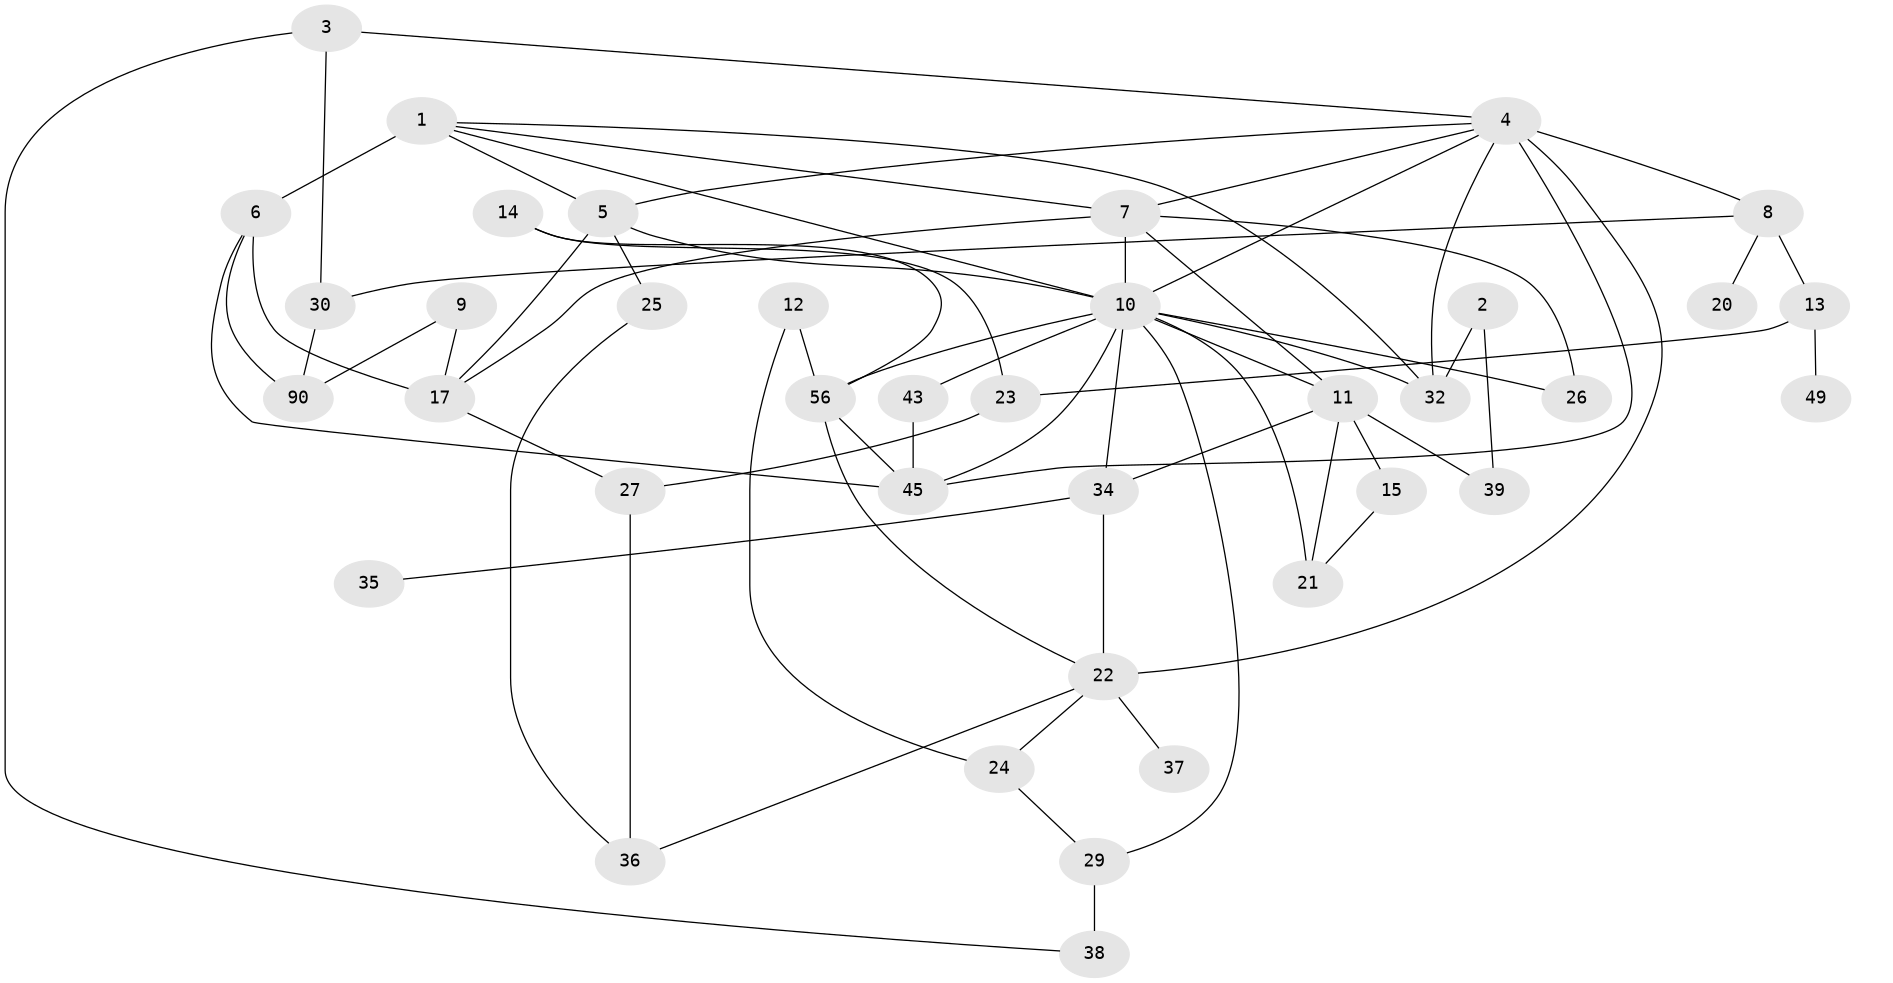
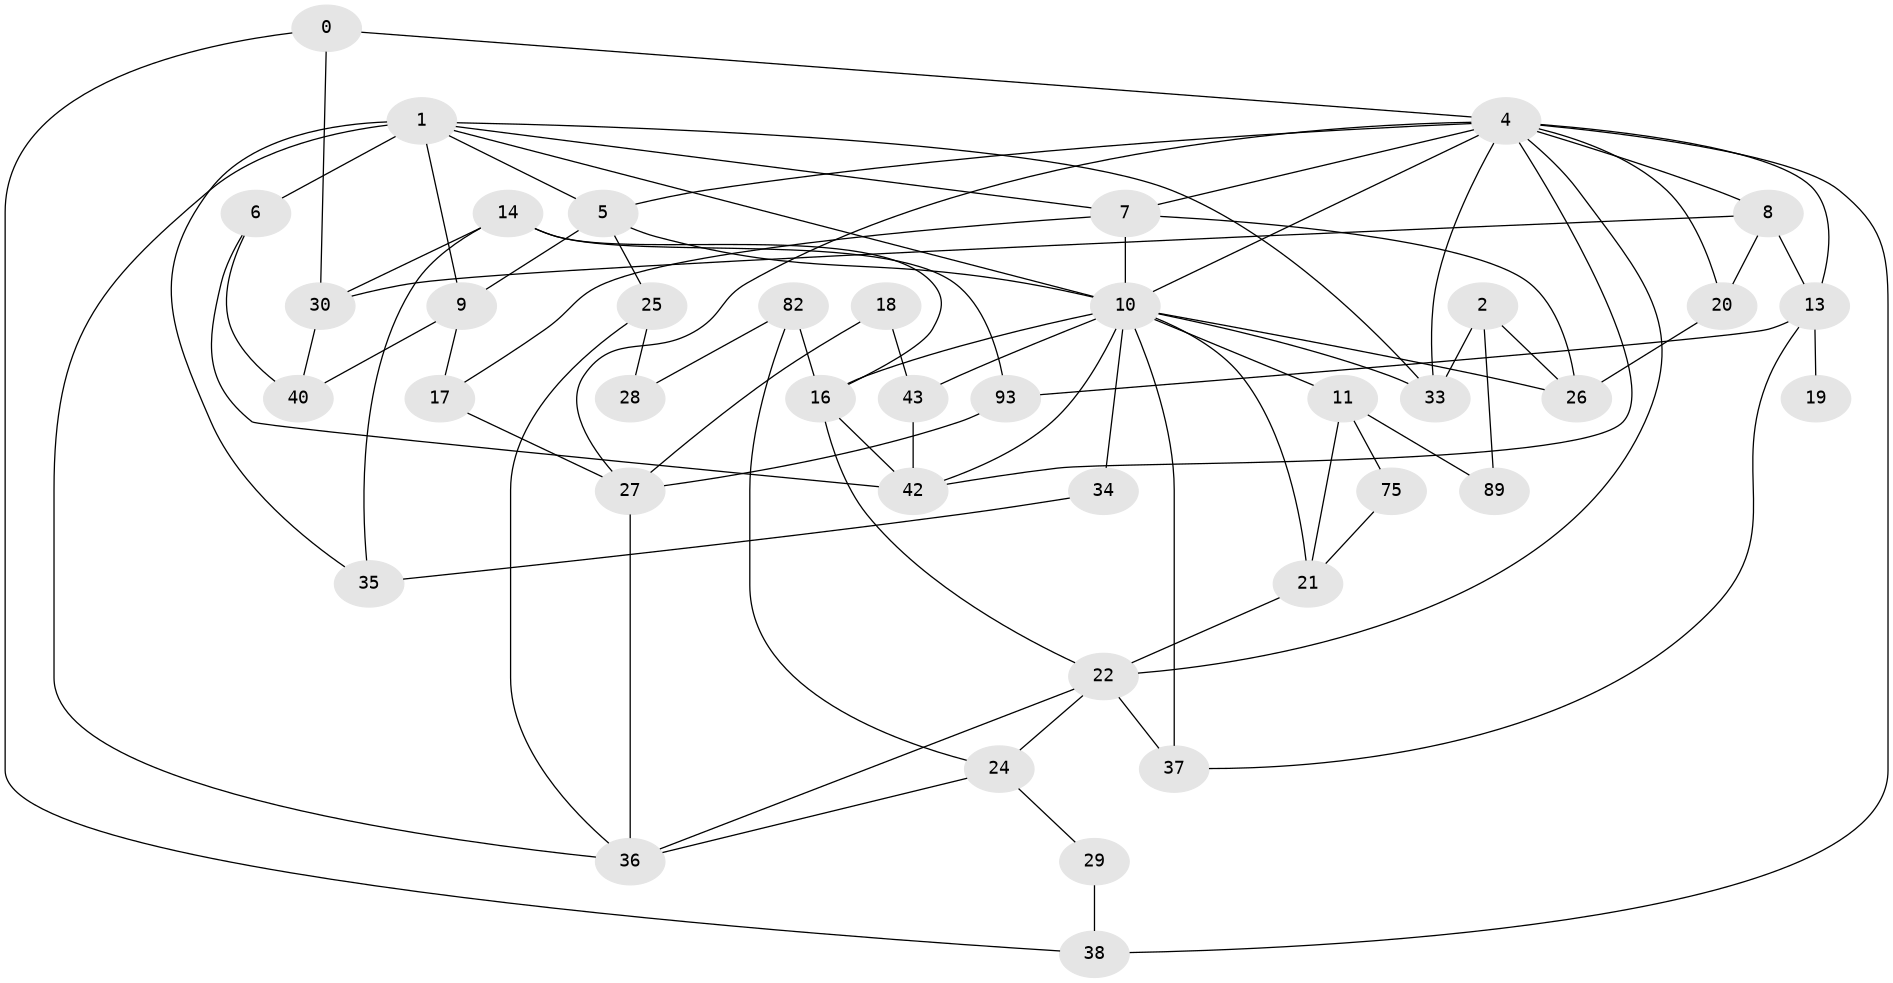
(327, 28) -> (327, 28)
none -> (1653, 178)
none -> (1808, 185)
none -> (928, 206)
none -> (442, 213)
none -> (414, 260)
(794, 306) -> (794, 306)
none -> (886, 306)
(1234, 306) -> none
none -> (173, 307)
(526, 309) -> (532, 260)
(294, 345) -> none
none -> (1523, 346)
none -> (1650, 352)
none -> (378, 375)
(298, 399) -> (298, 399)
none -> (630, 399)
(821, 399) -> (821, 399)
(1006, 399) -> (1006, 399)
(1435, 399) -> (1435, 399)
(1816, 399) -> (1816, 399)
(1223, 445) -> none
(913, 491) -> (913, 491)
(1392, 491) -> (1392, 491)
(1494, 491) -> (1494, 491)
(1103, 584) -> (1206, 630)
none -> (54, 607)
(1233, 609) -> (1174, 534)
none -> (1617, 679)
none -> (1888, 724)
none -> (815, 815)
